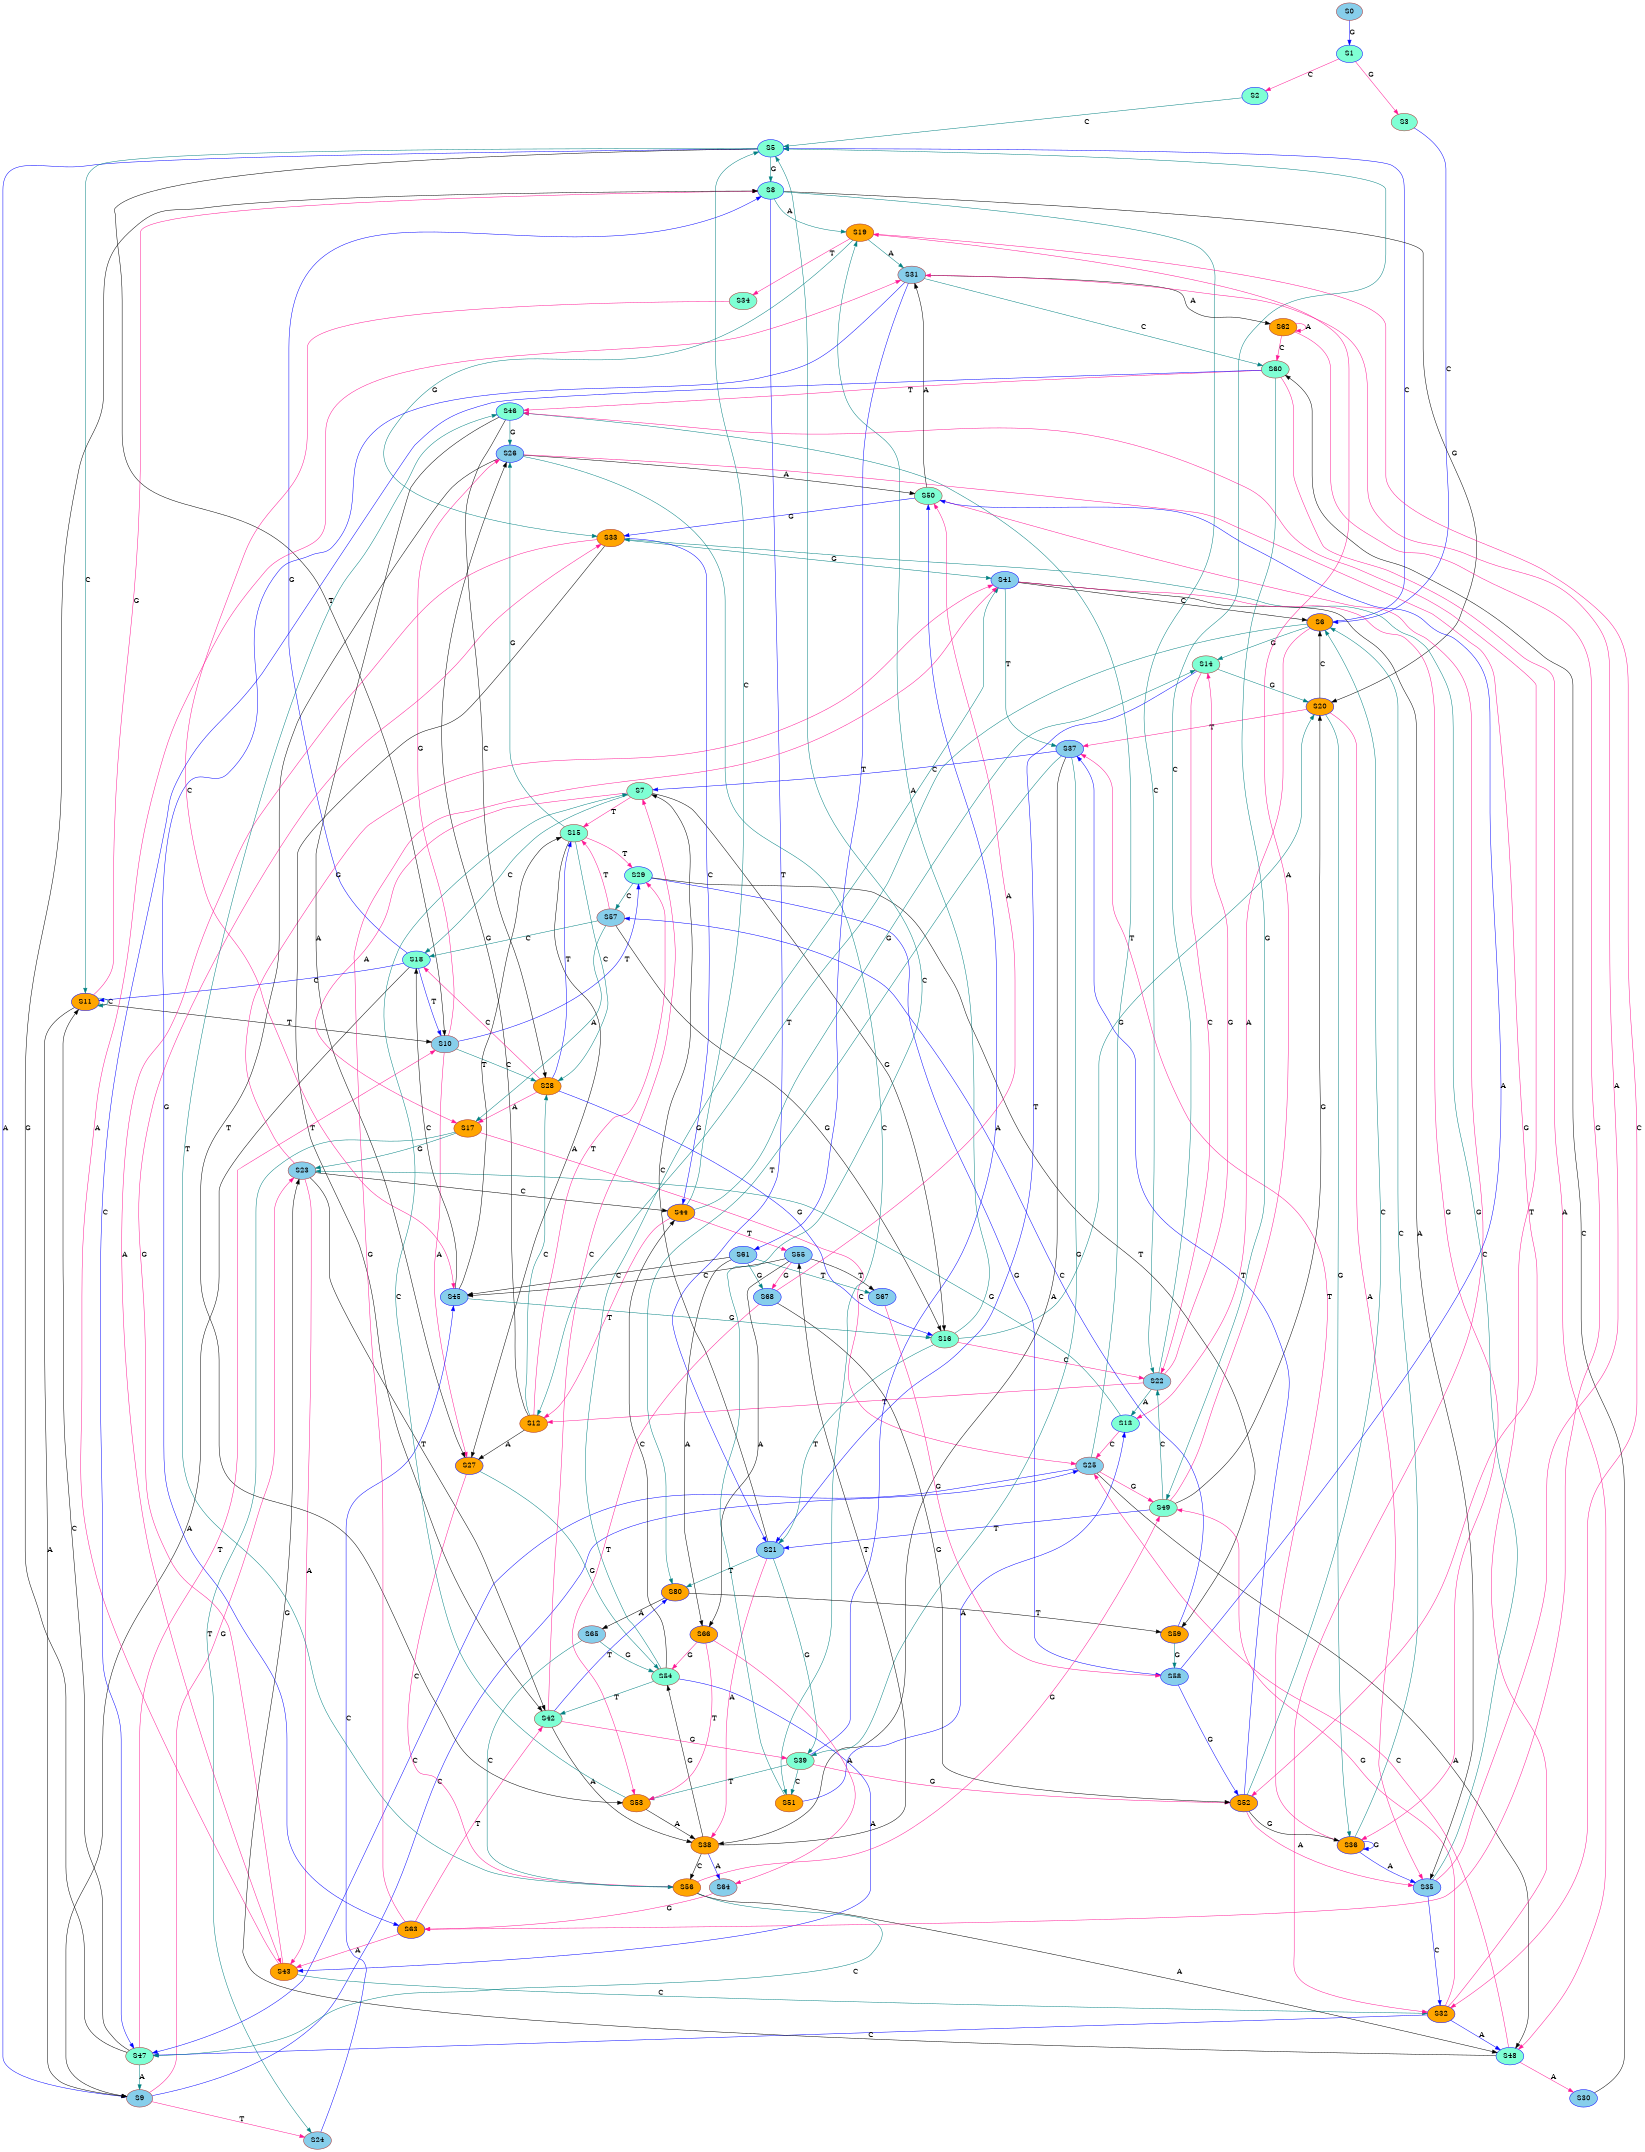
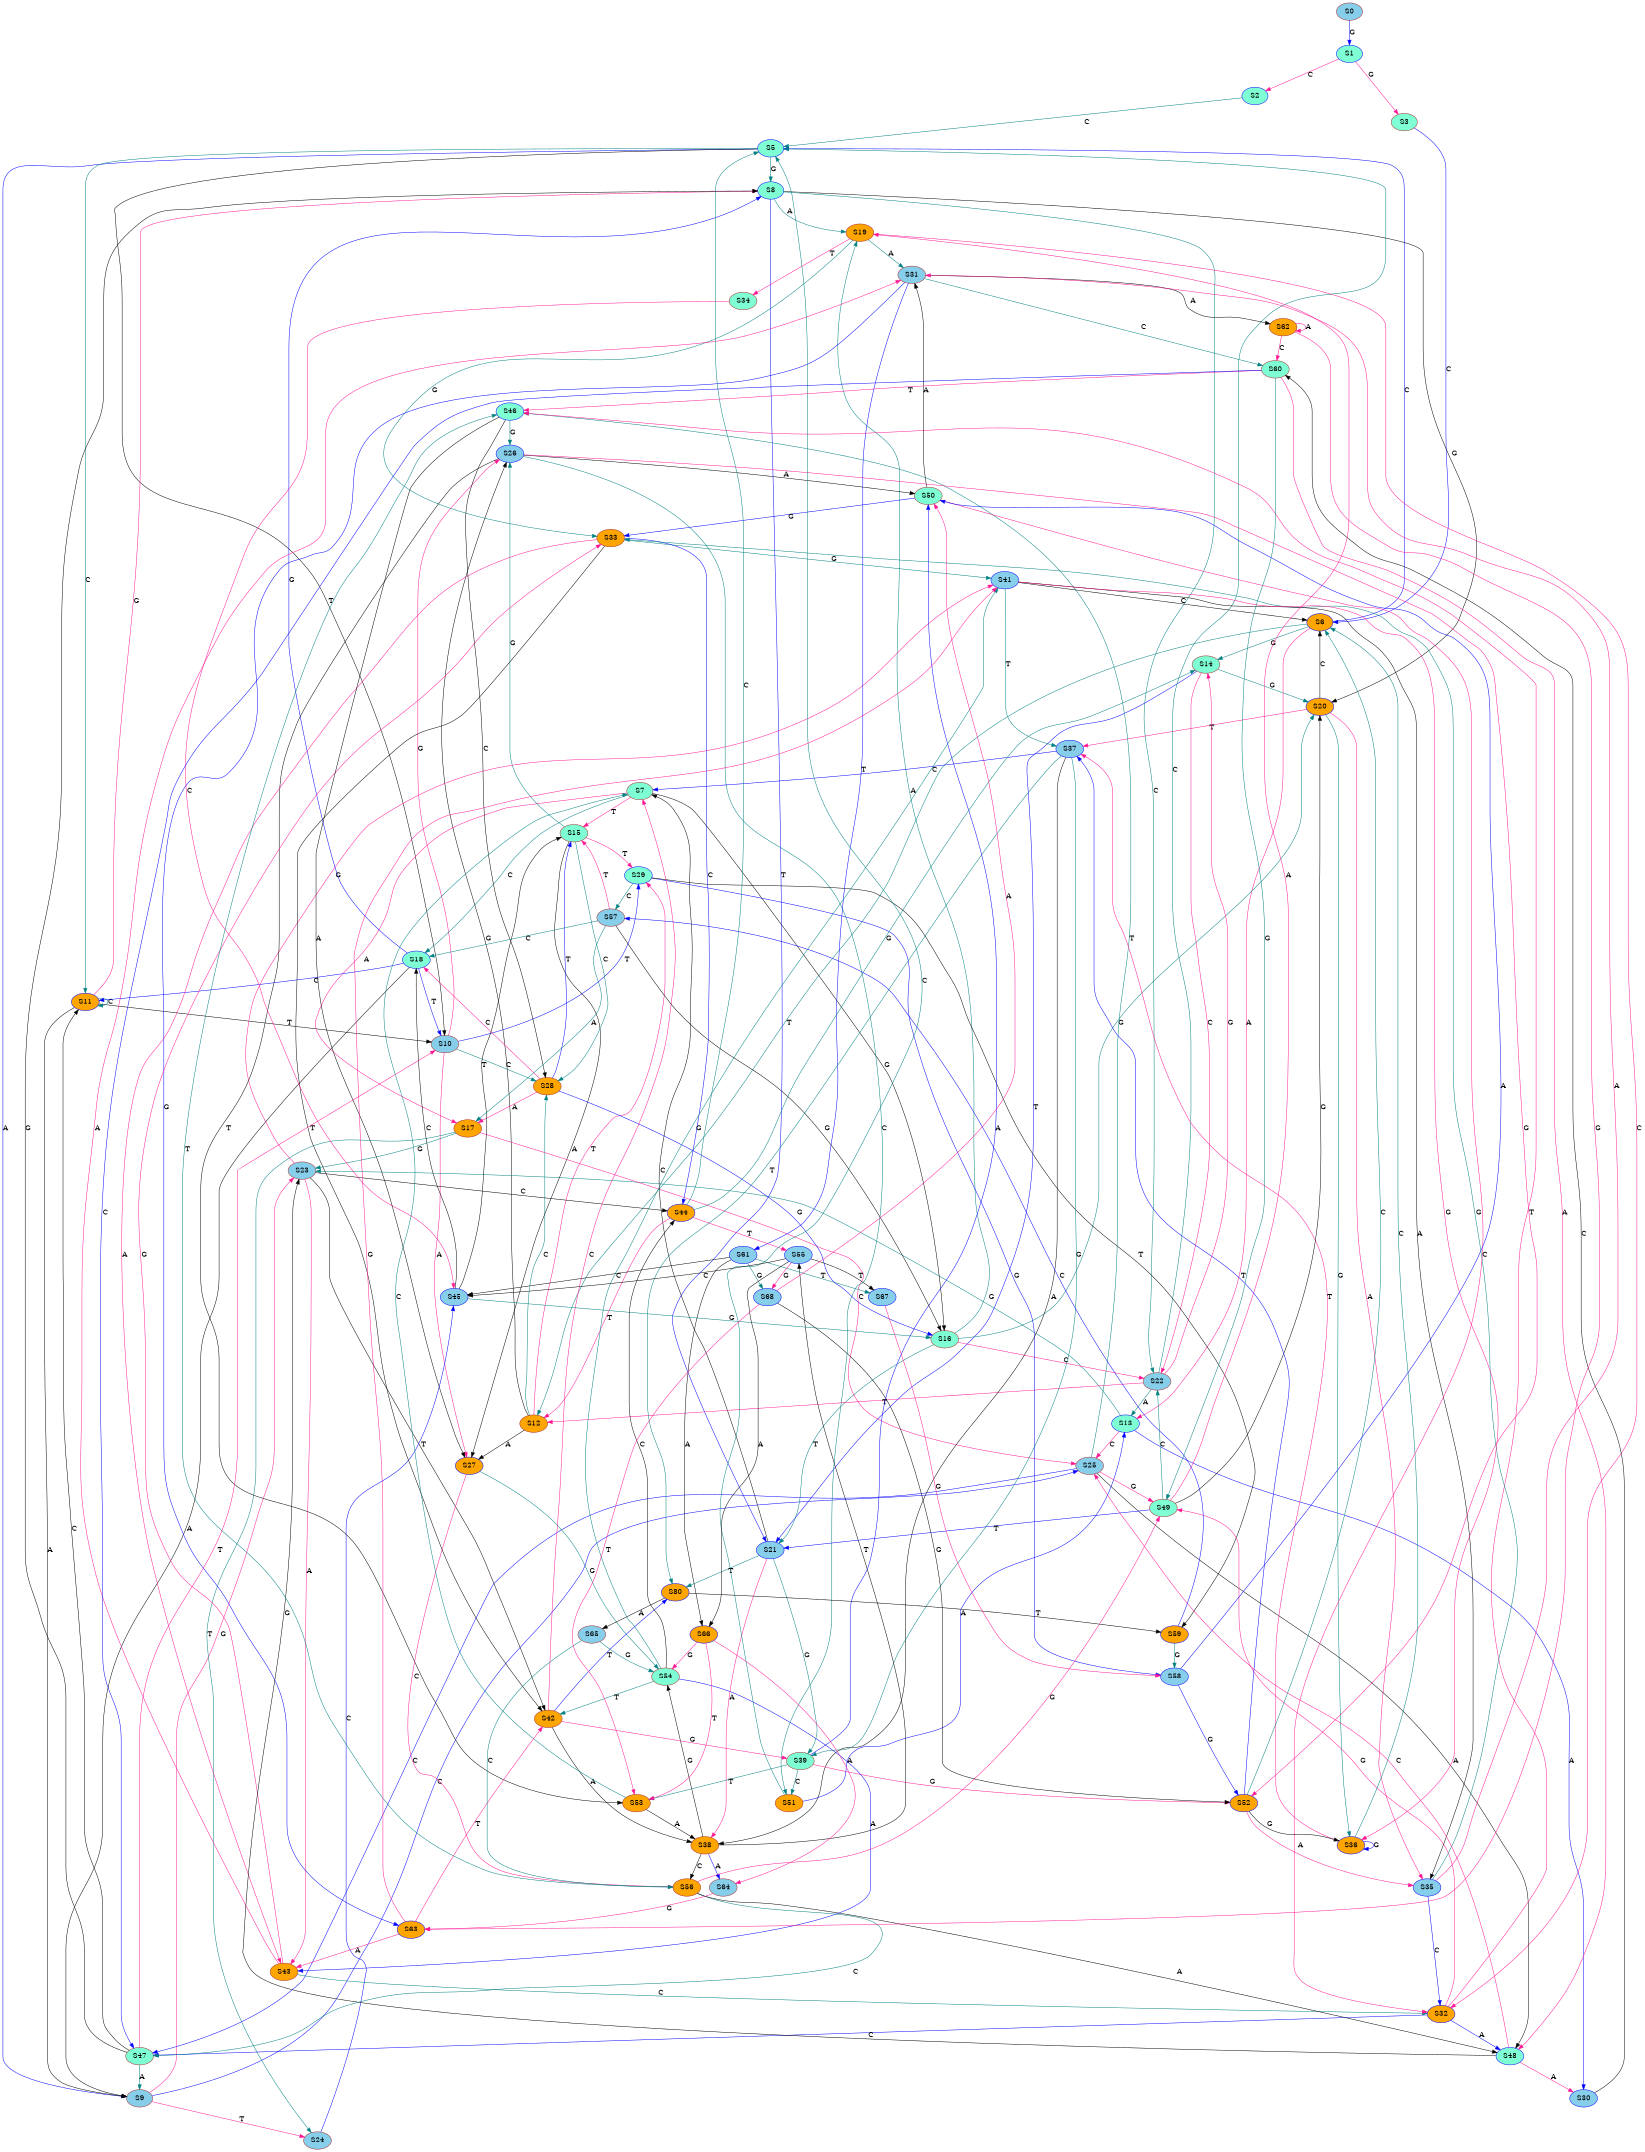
none -> (1523, 1618)
(548, 1719) -> (548, 1719)
(1384, 1868) -> none
